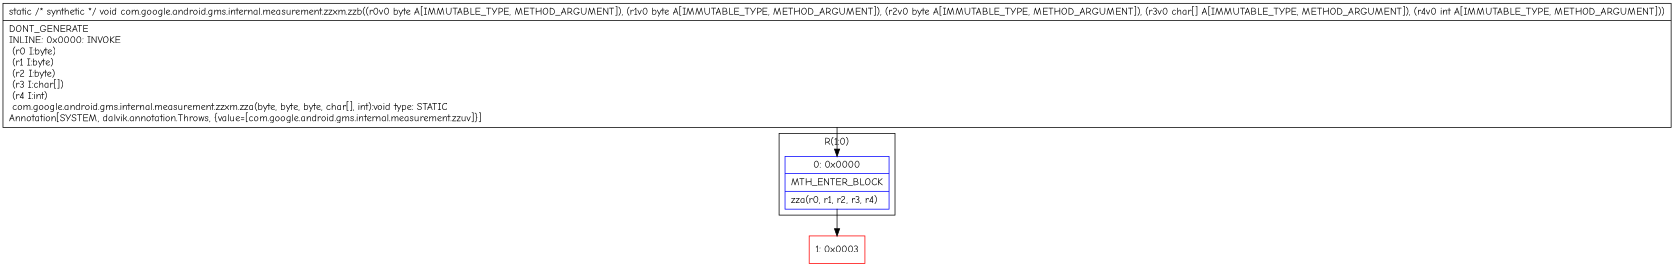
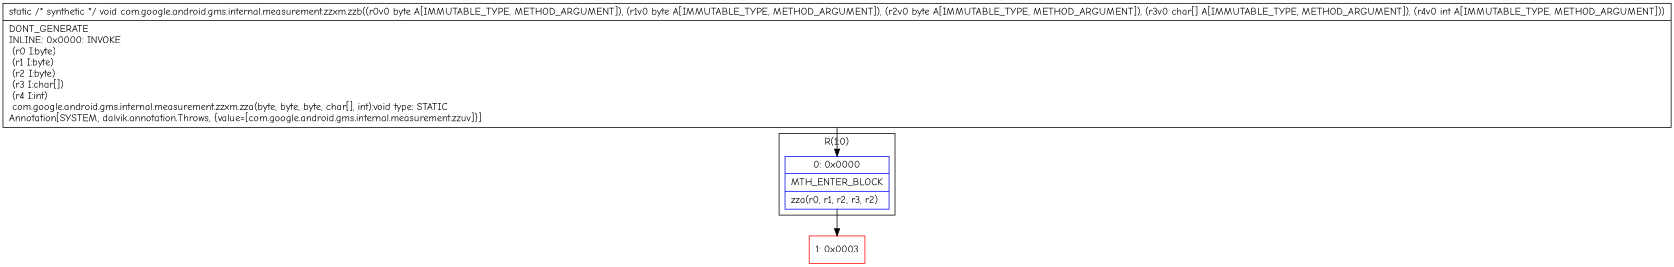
(834, 200) -> (835, 200)
